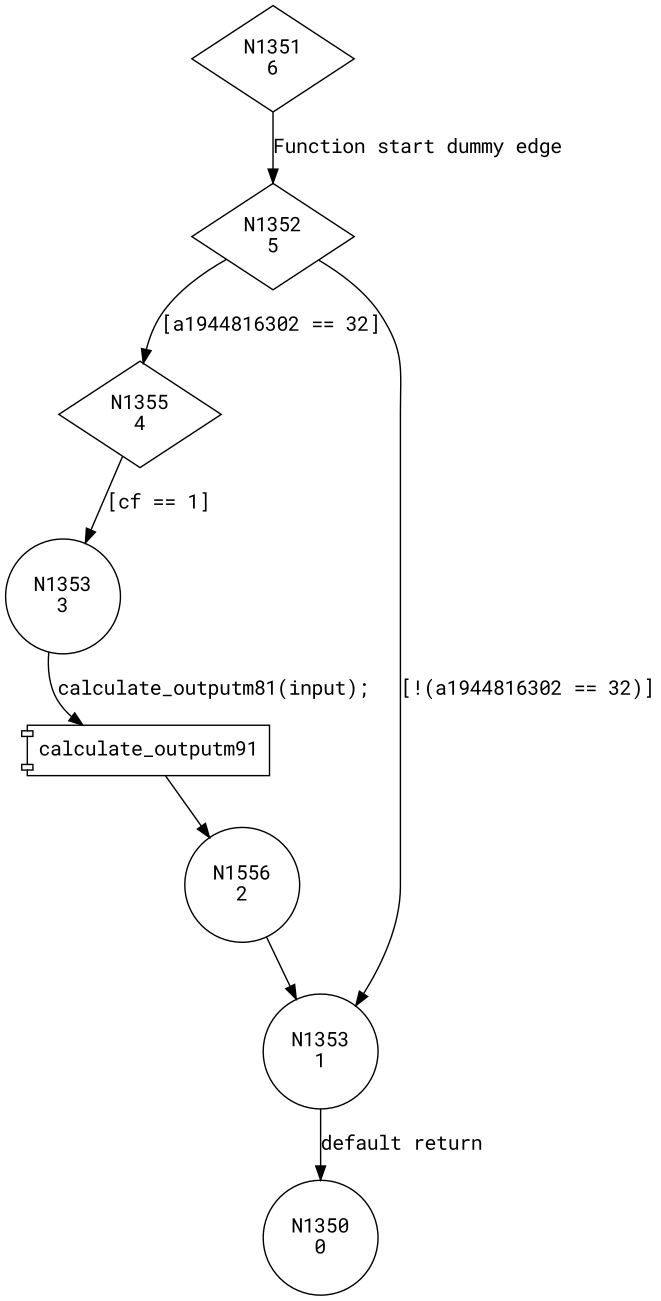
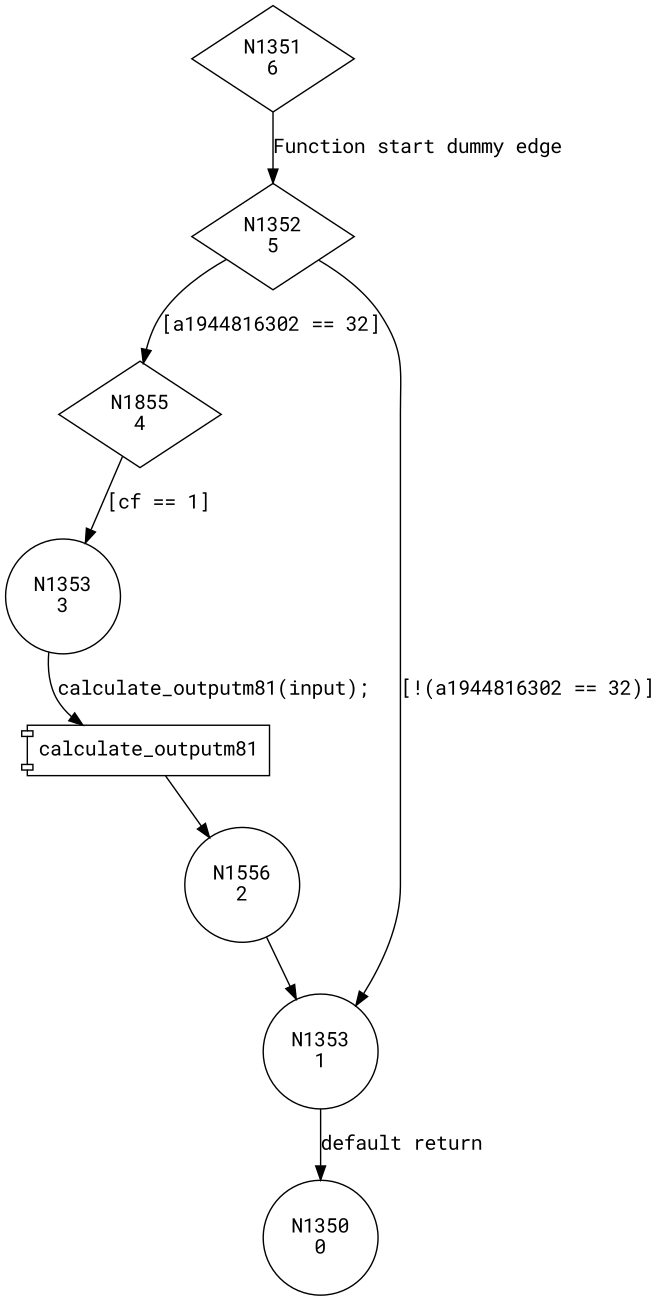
(140, 414) -> (140, 414)
(148, 750) -> (148, 750)
